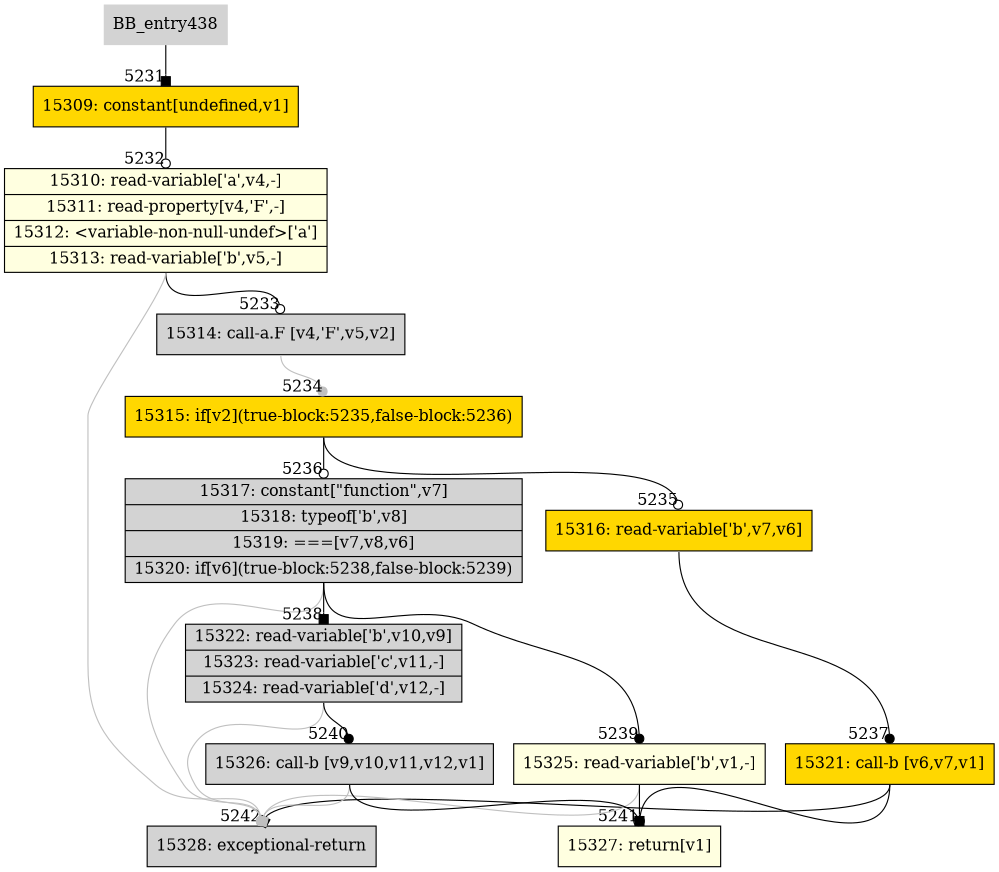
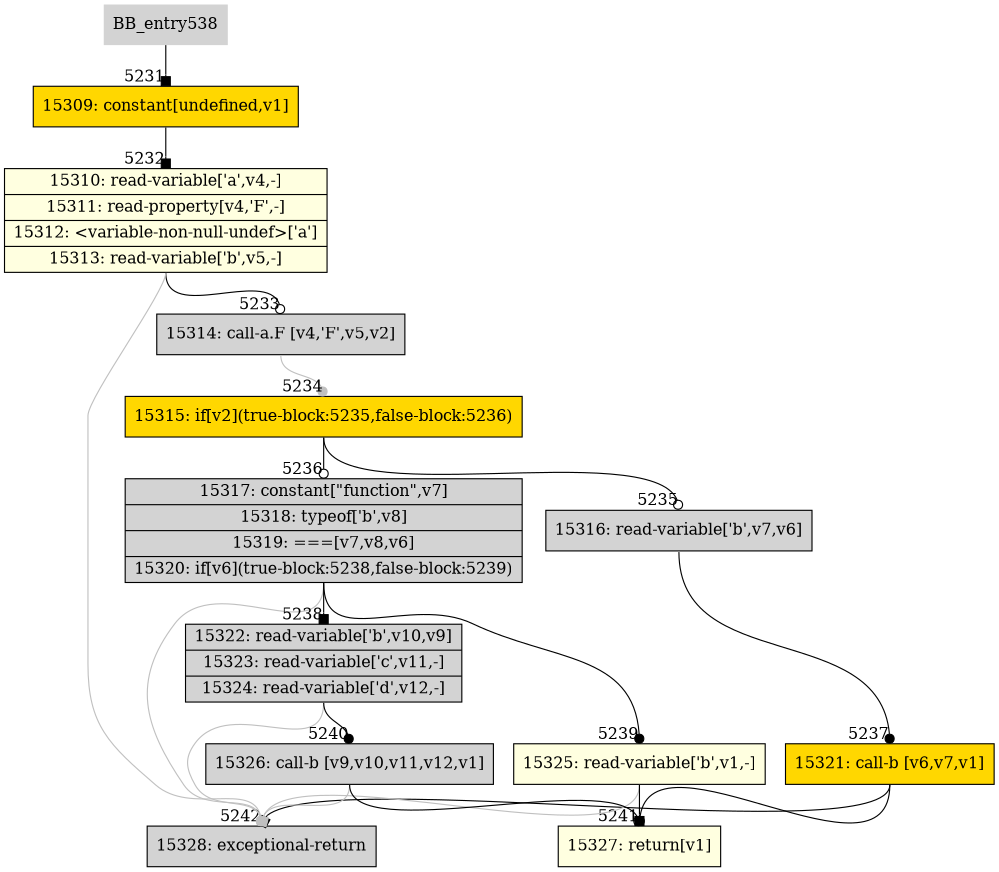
(166, 25) -> (166, 25)
(166, 143) -> (166, 142)
(679, 531) -> (679, 531)
